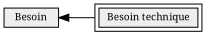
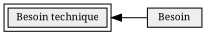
(82, 18) -> (134, 18)
